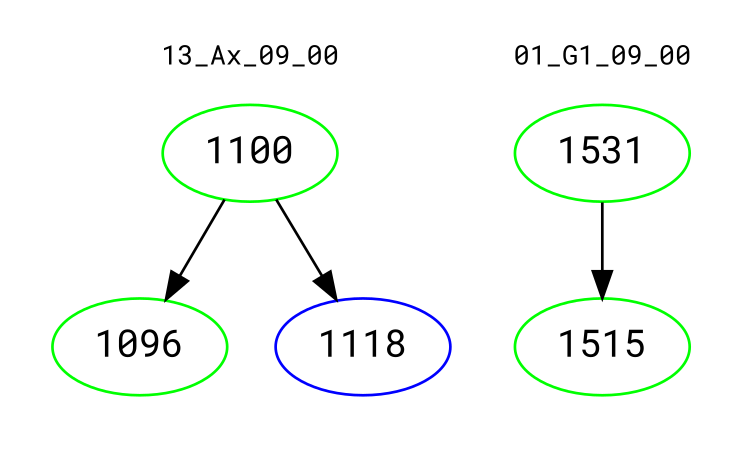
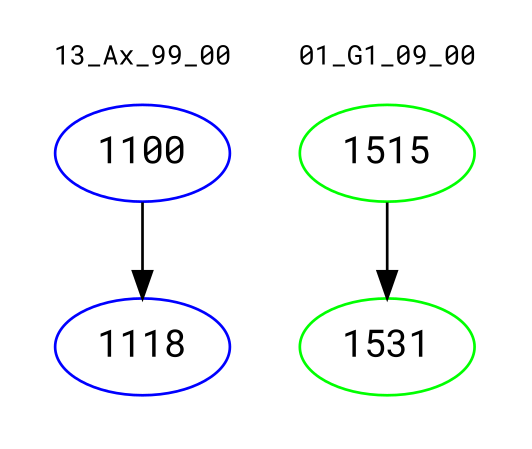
(251, 58) -> (144, 58)
(250, 153) -> (143, 153)
(602, 237) -> (387, 237)
(140, 347) -> none
